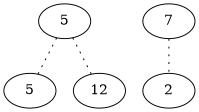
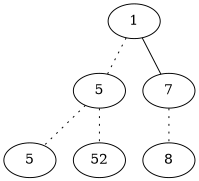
none -> (134, 21)
(99, 91) -> (99, 160)
(169, 91) -> (169, 160)
